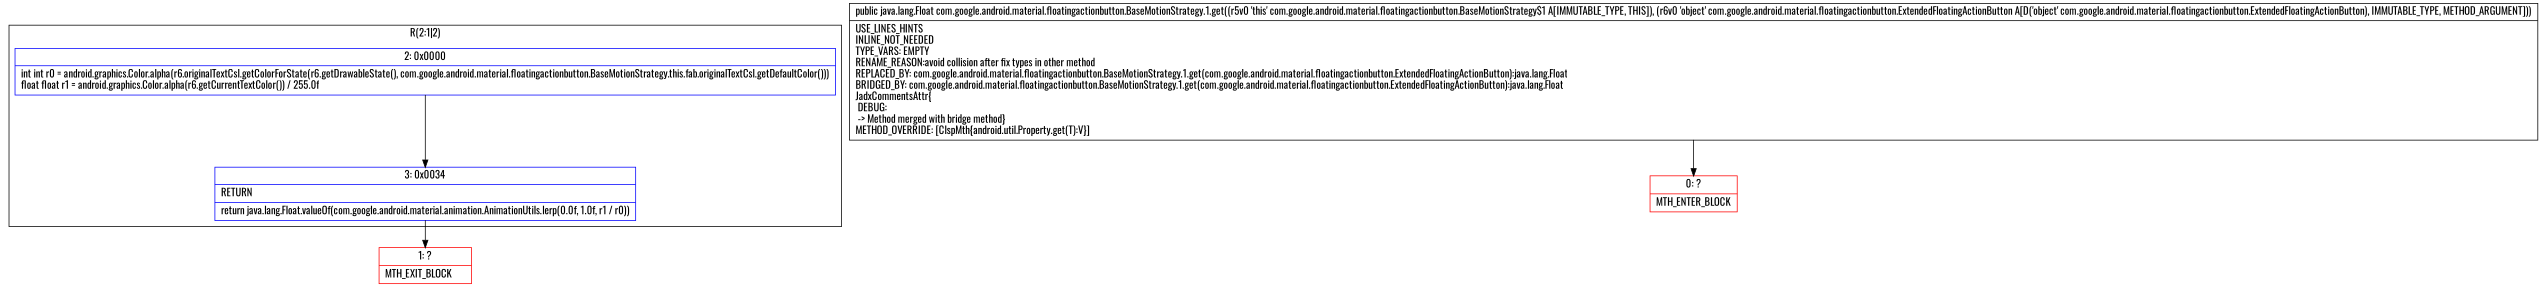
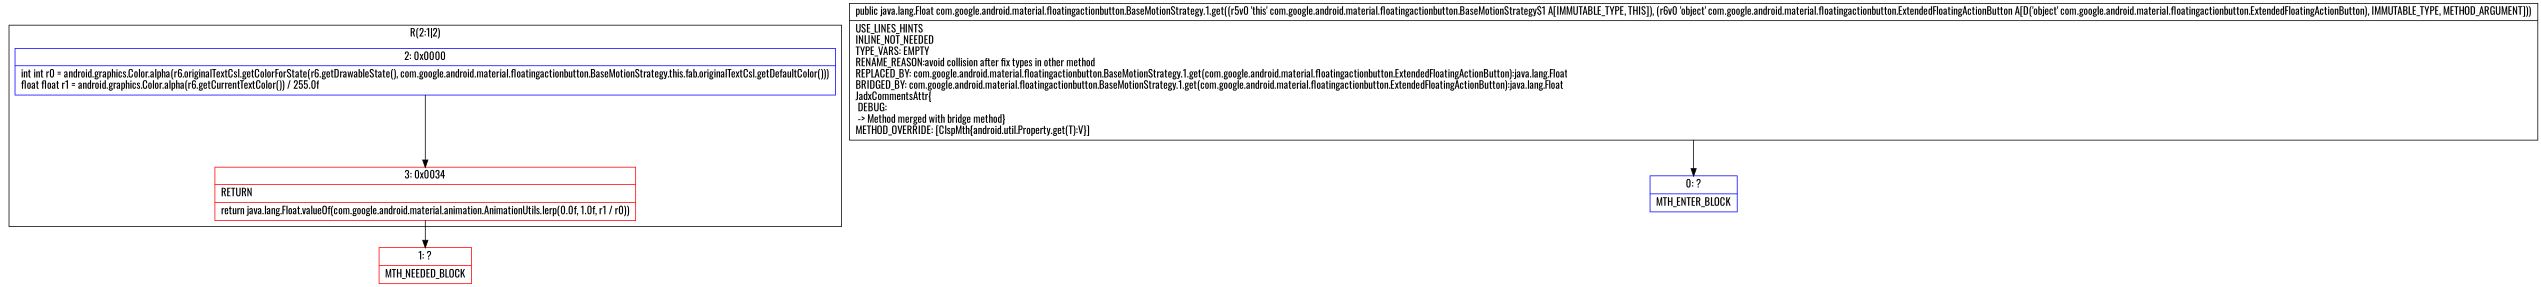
(425, 194) -> (425, 194)
(1694, 194) -> (1694, 194)
(419, 274) -> (425, 274)
